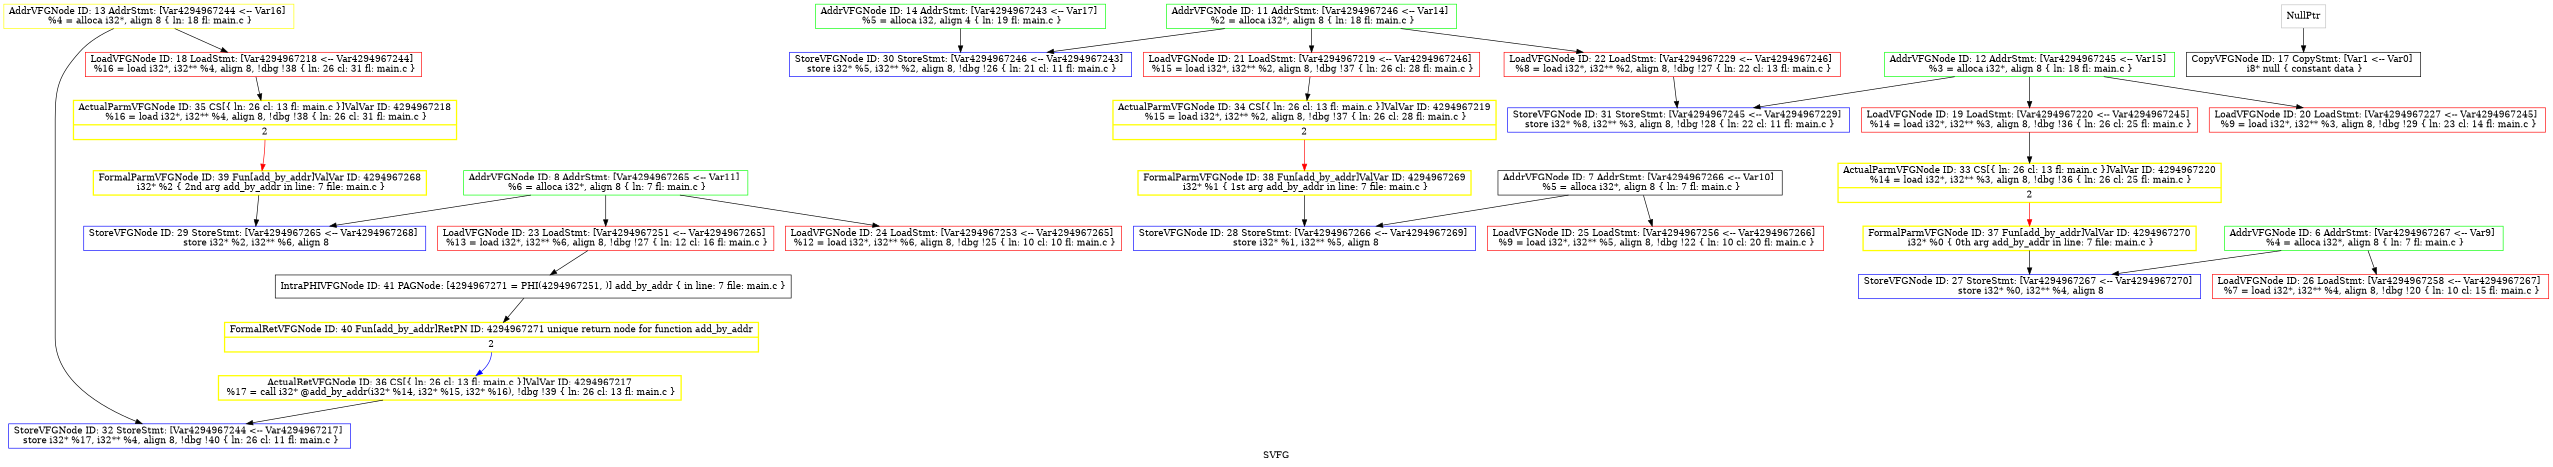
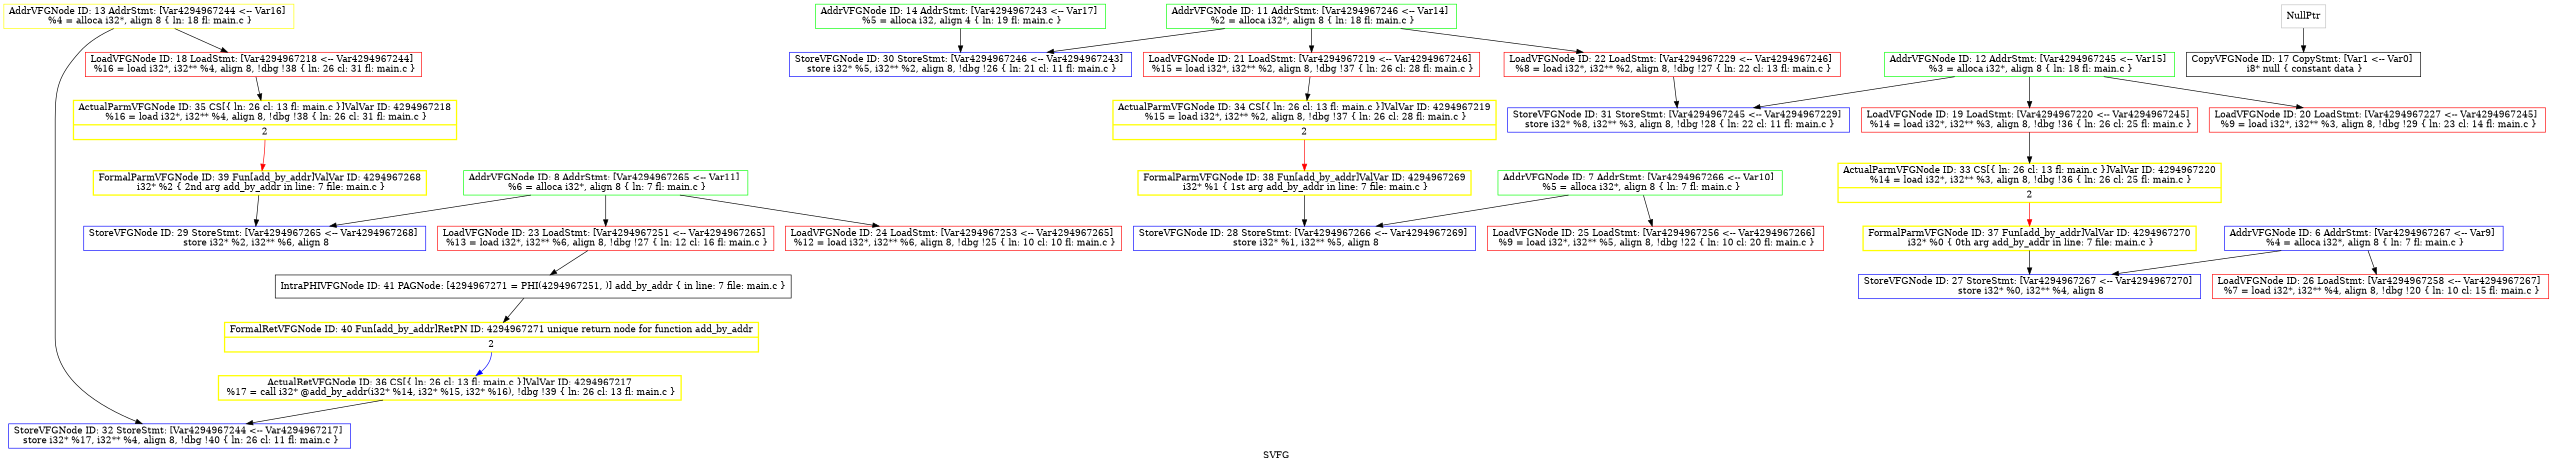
(1640, 183) -> (1640, 183)
(2364, 238) -> (2364, 238)
